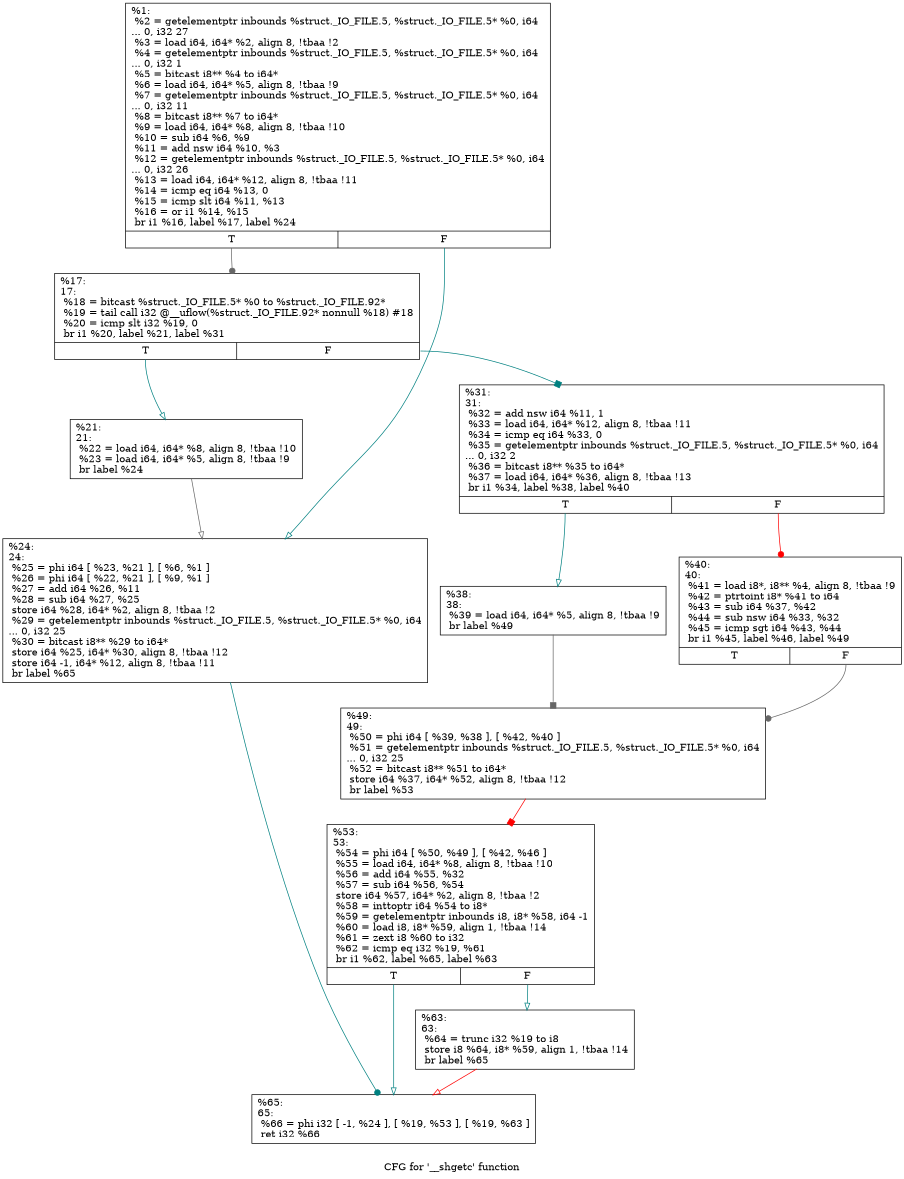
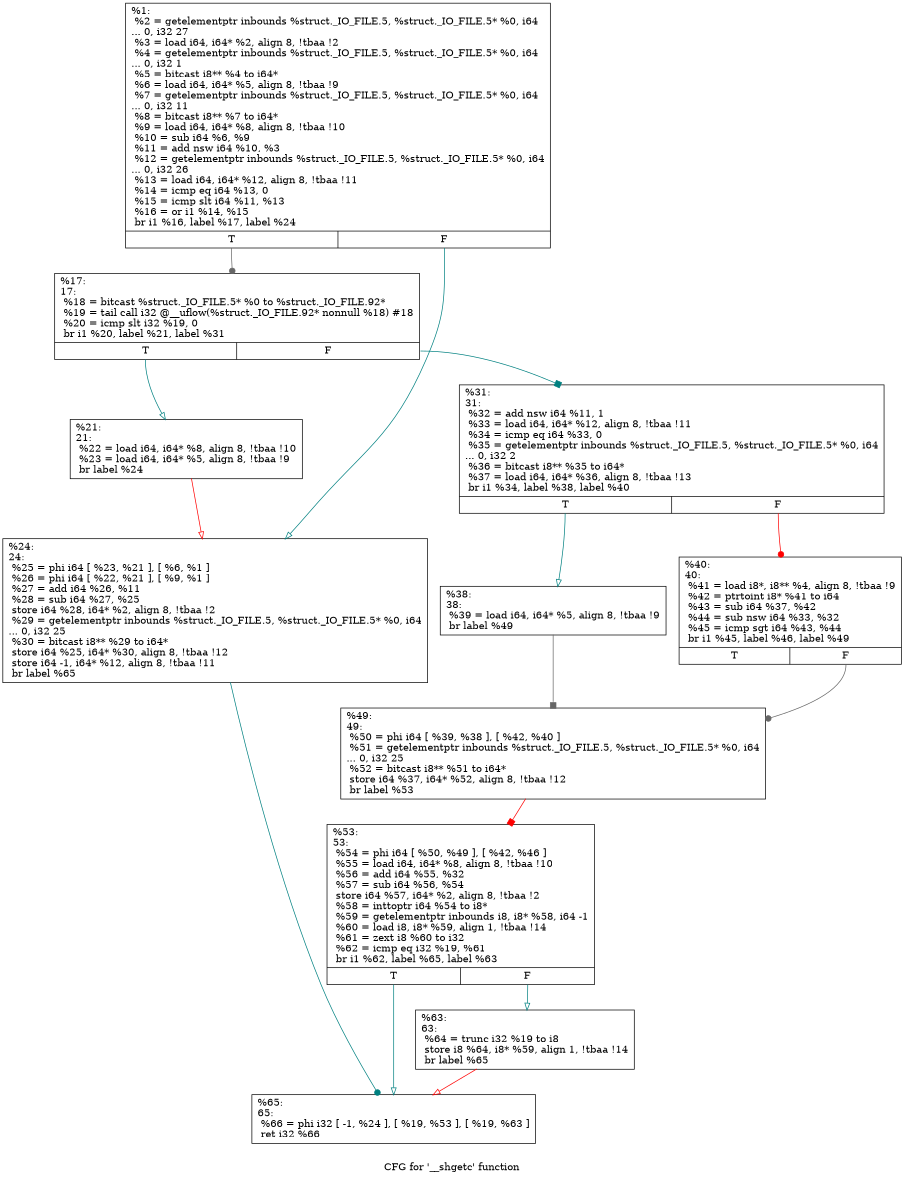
(196, 505) -> (196, 505)
